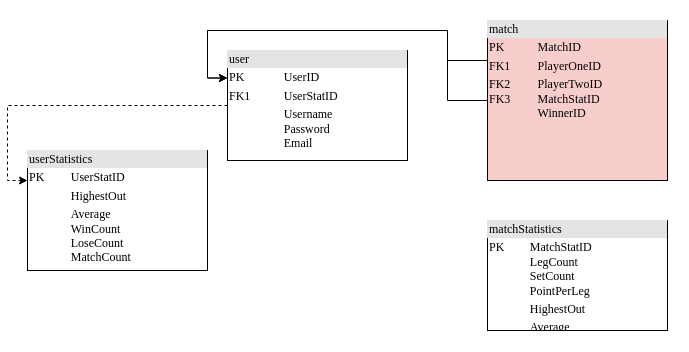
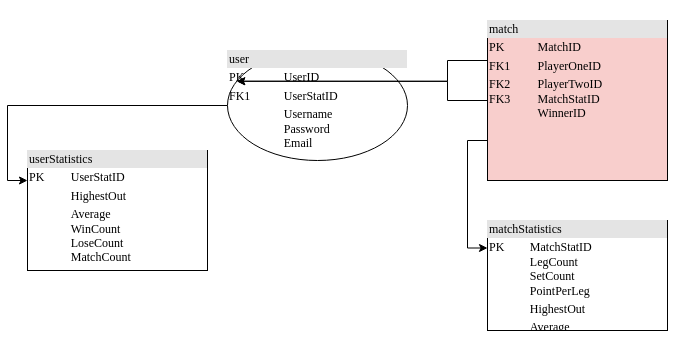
(75, 106) -> (75, 106)
(318, 106) -> (318, 106)
none -> (468, 191)
